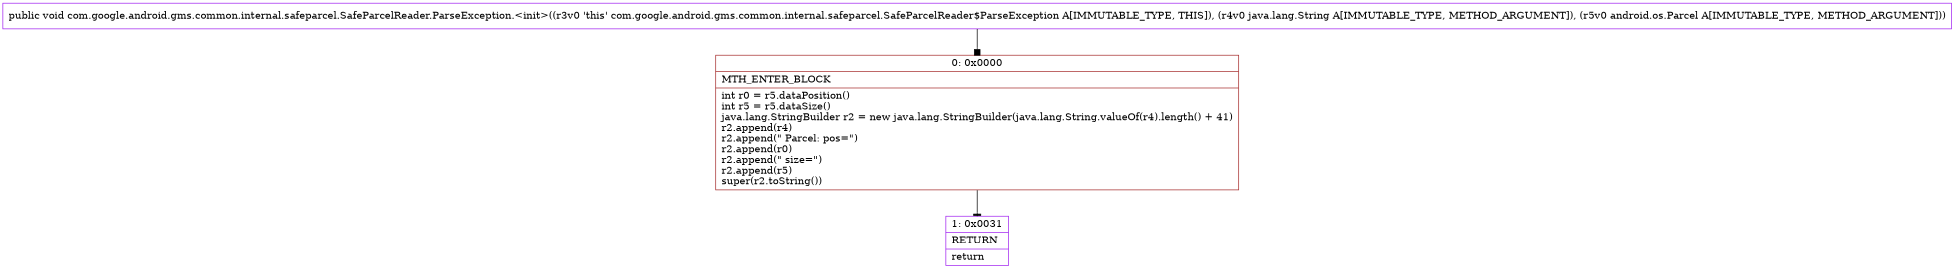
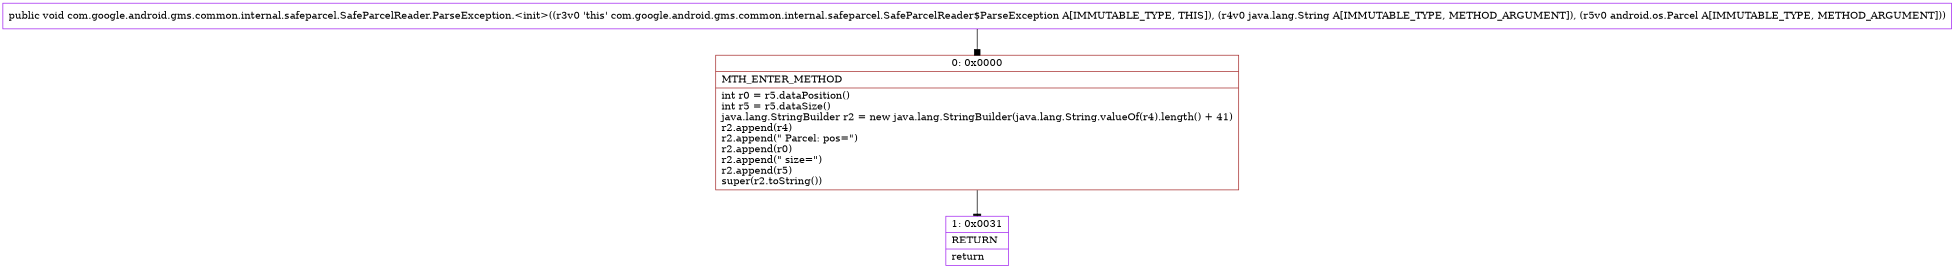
(776, 79) -> (782, 79)
